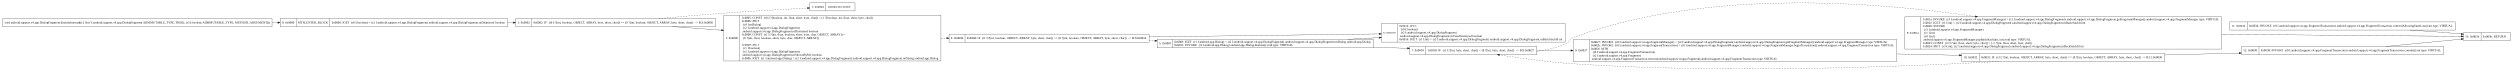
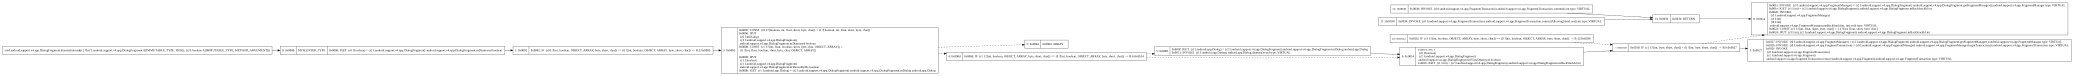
(840, 7) -> (1054, 44)
(733, 13) -> (980, 46)
(313, 23) -> (312, 50)
(1264, 35) -> (1272, 58)
(2341, 35) -> (1724, 19)
(1390, 48) -> (1597, 51)
(1601, 49) -> (1777, 49)
(2202, 54) -> none
(1928, 55) -> none
